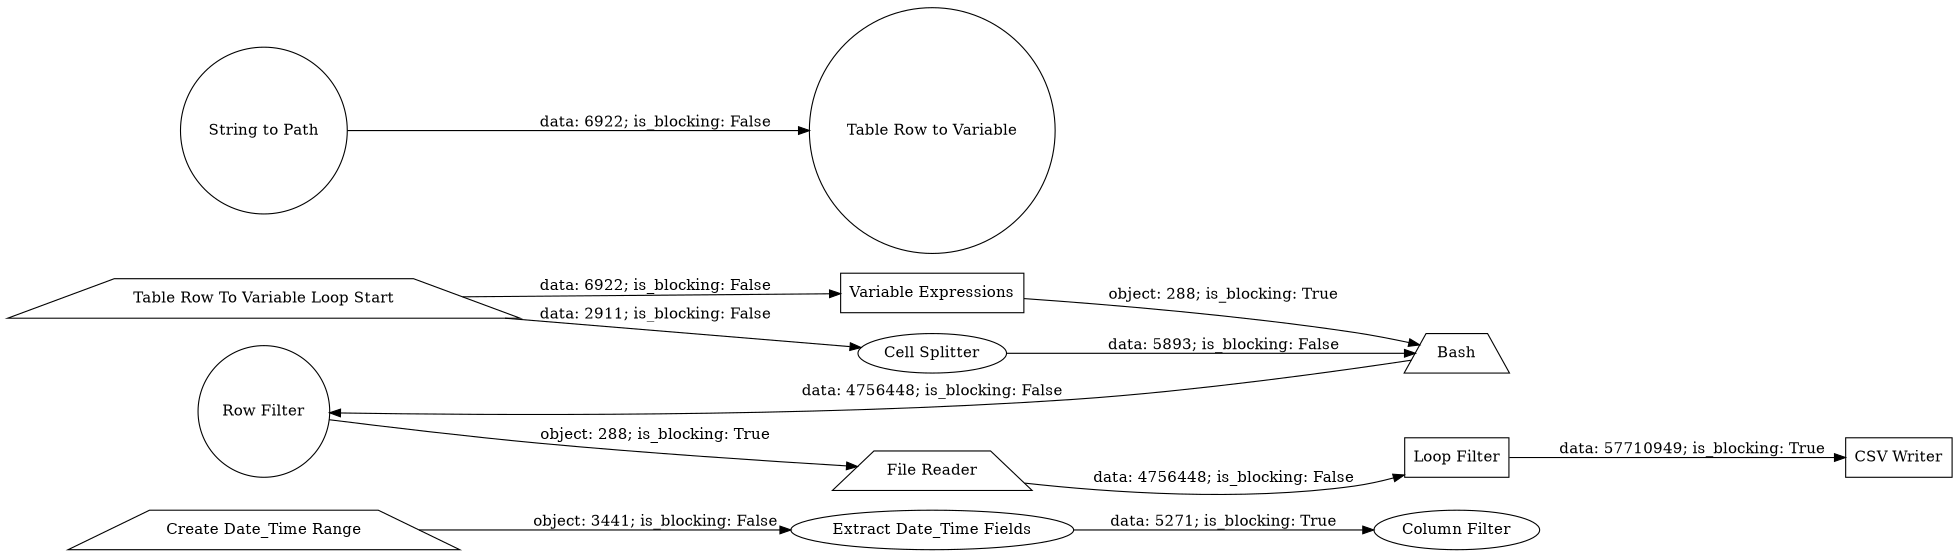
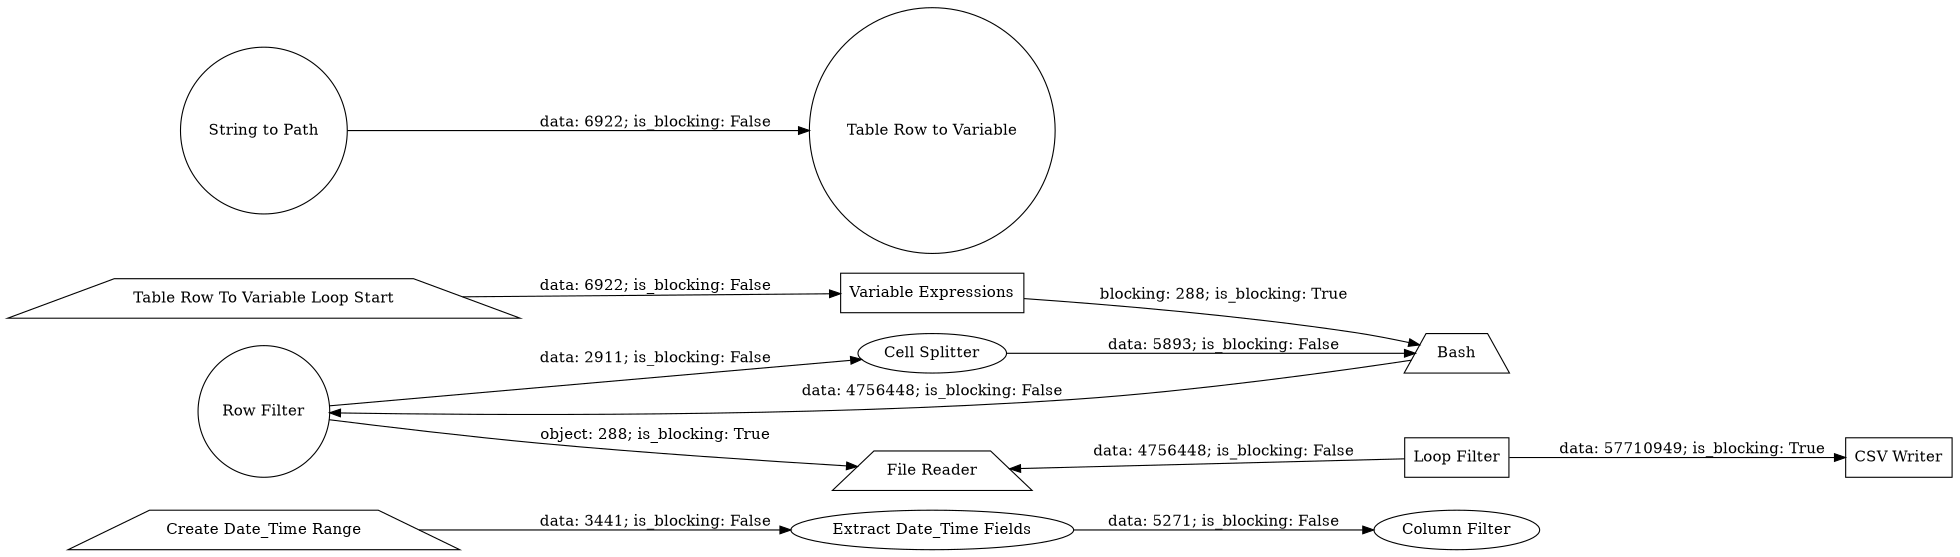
(1224, 295) -> (1224, 295)
(677, 332) -> (590, 383)
(1209, 494) -> (1213, 464)
(656, 522) -> (656, 522)
(1224, 522) -> (1224, 522)
